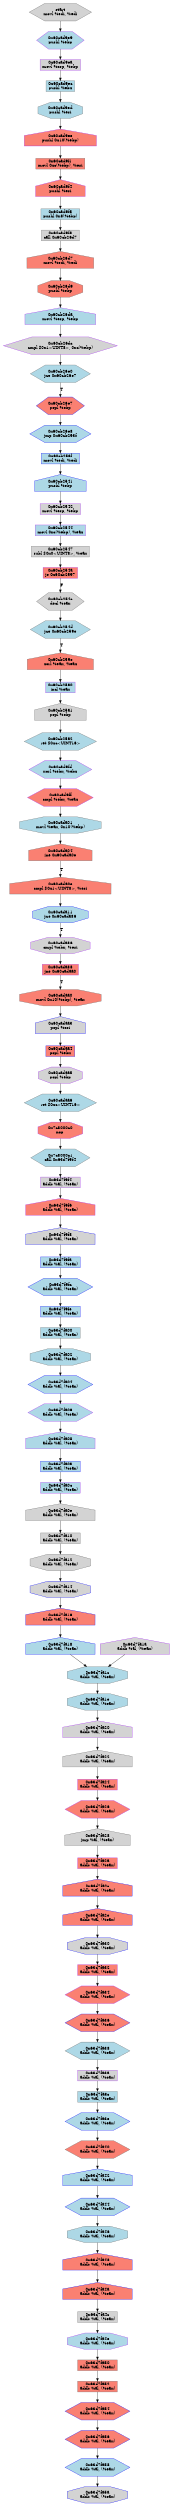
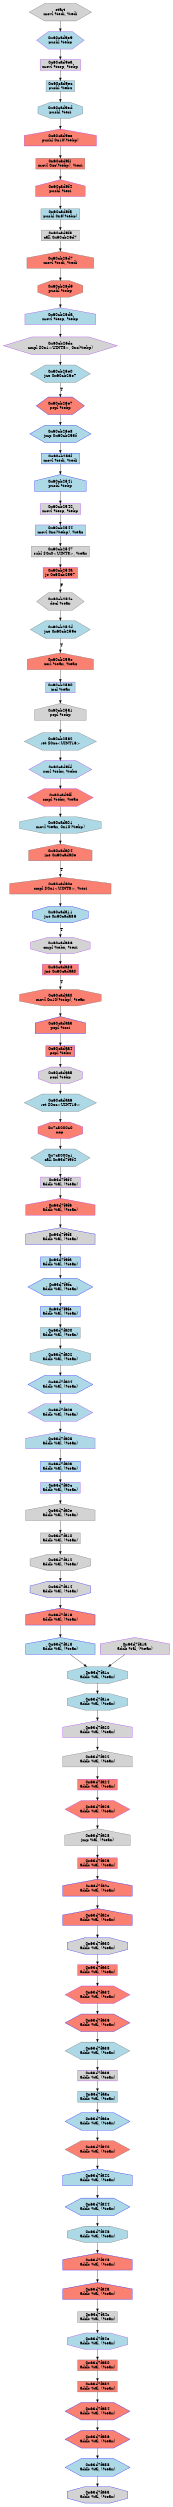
(60, 1026) -> (60, 1026)
